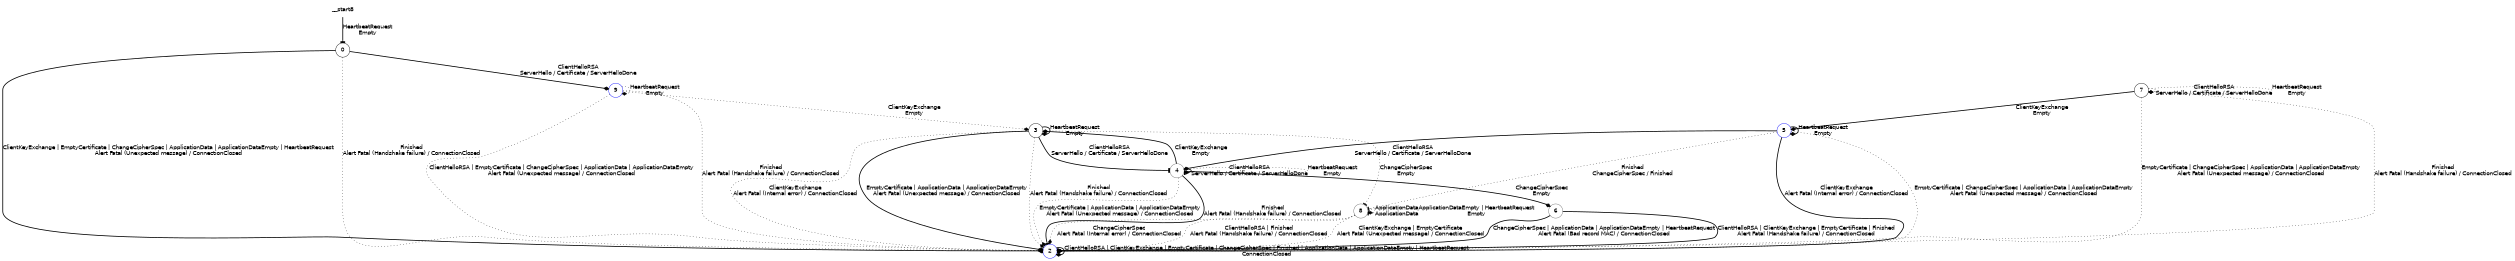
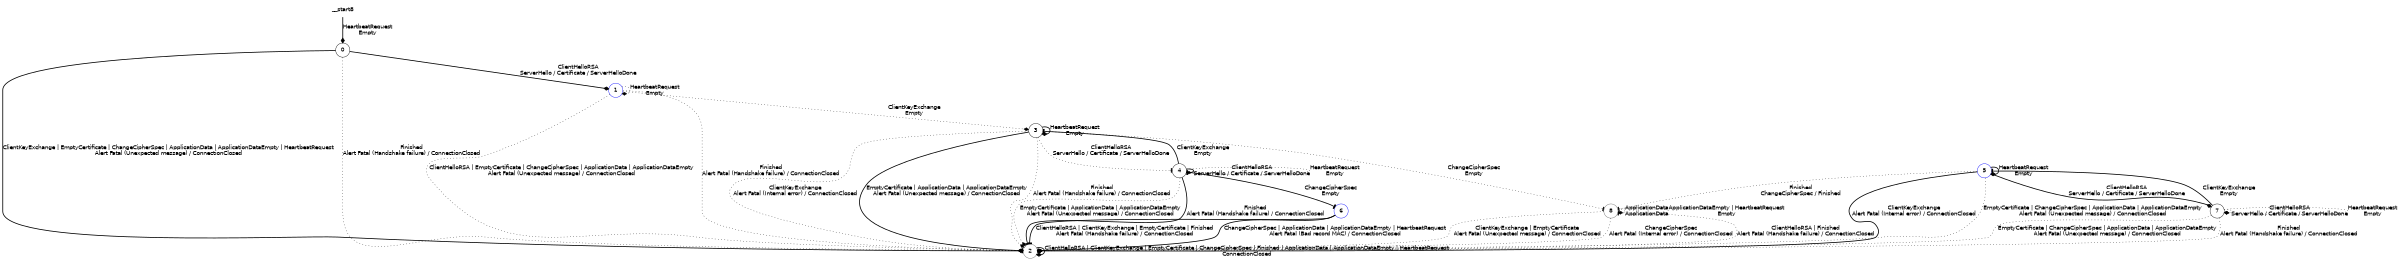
(343, 29) -> (343, 28)
(616, 90) -> (616, 90)
(1965, 110) -> (2107, 174)
(1119, 136) -> (1155, 141)
(1482, 136) -> (2098, 200)
(1097, 167) -> (1099, 167)
(1177, 171) -> (1179, 171)
(1366, 180) -> (1261, 185)
(1556, 211) -> (1341, 211)
(1050, 251) -> (1030, 251)
